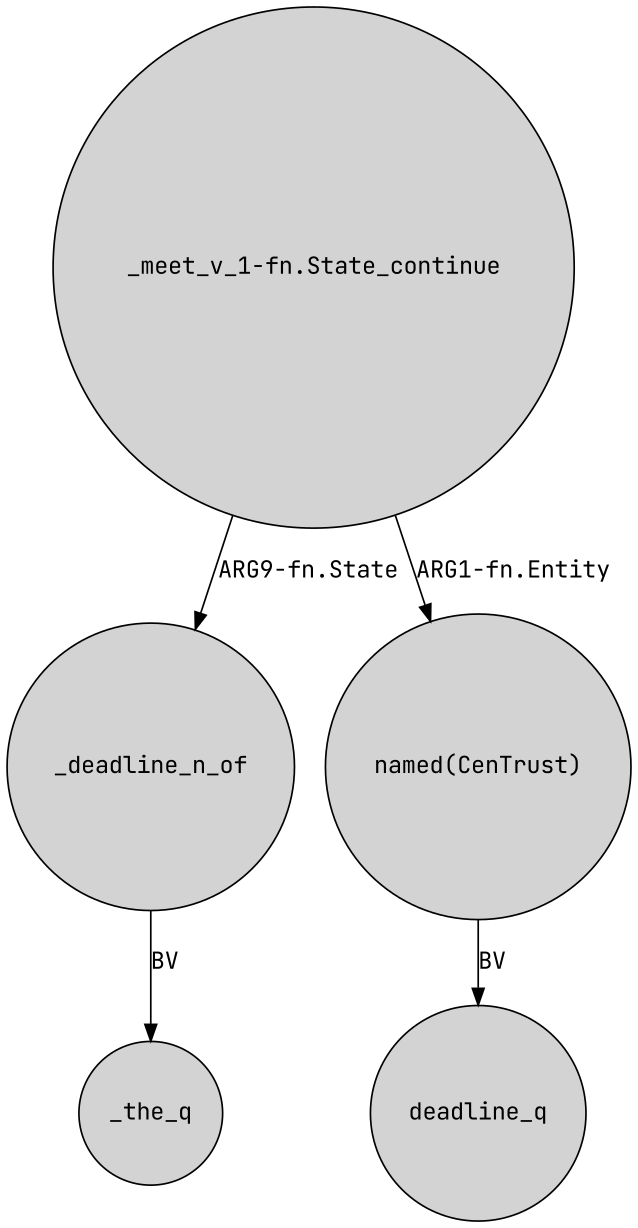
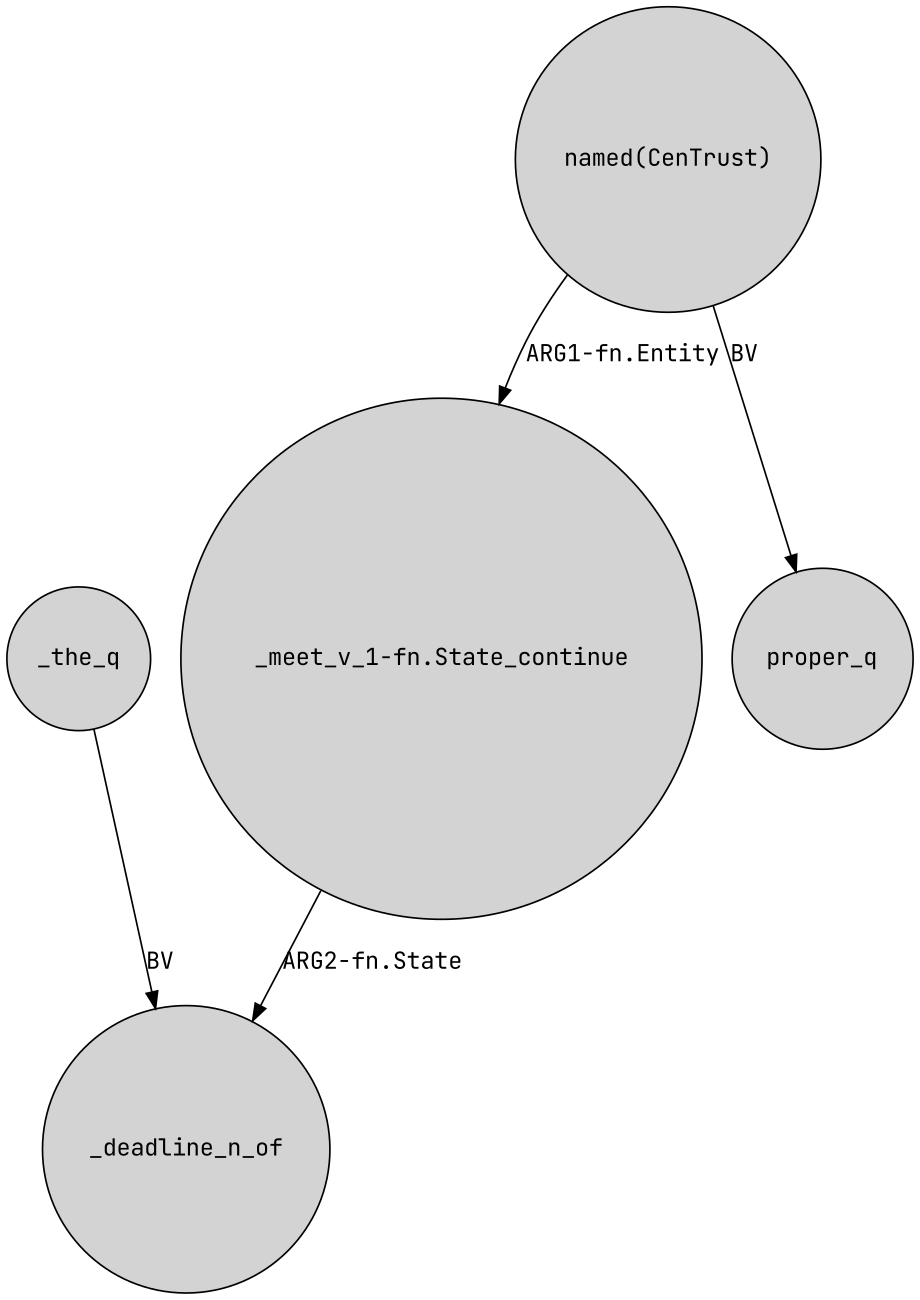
(410, 560) -> (532, 329)
(309, 571) -> (373, 962)
(151, 968) -> (123, 860)
(478, 1113) -> (823, 659)
